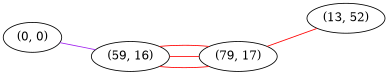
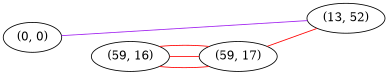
(78, 46) -> (184, 28)
(238, 56) -> (238, 56)
